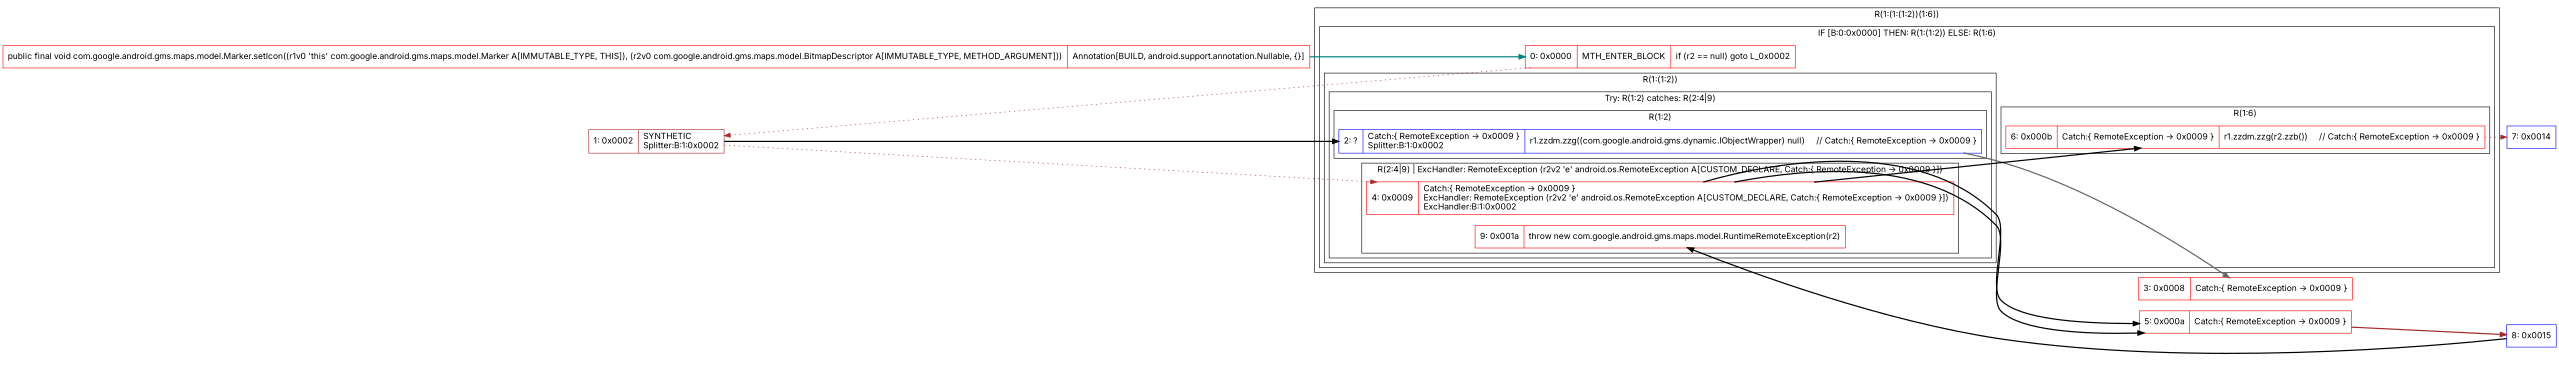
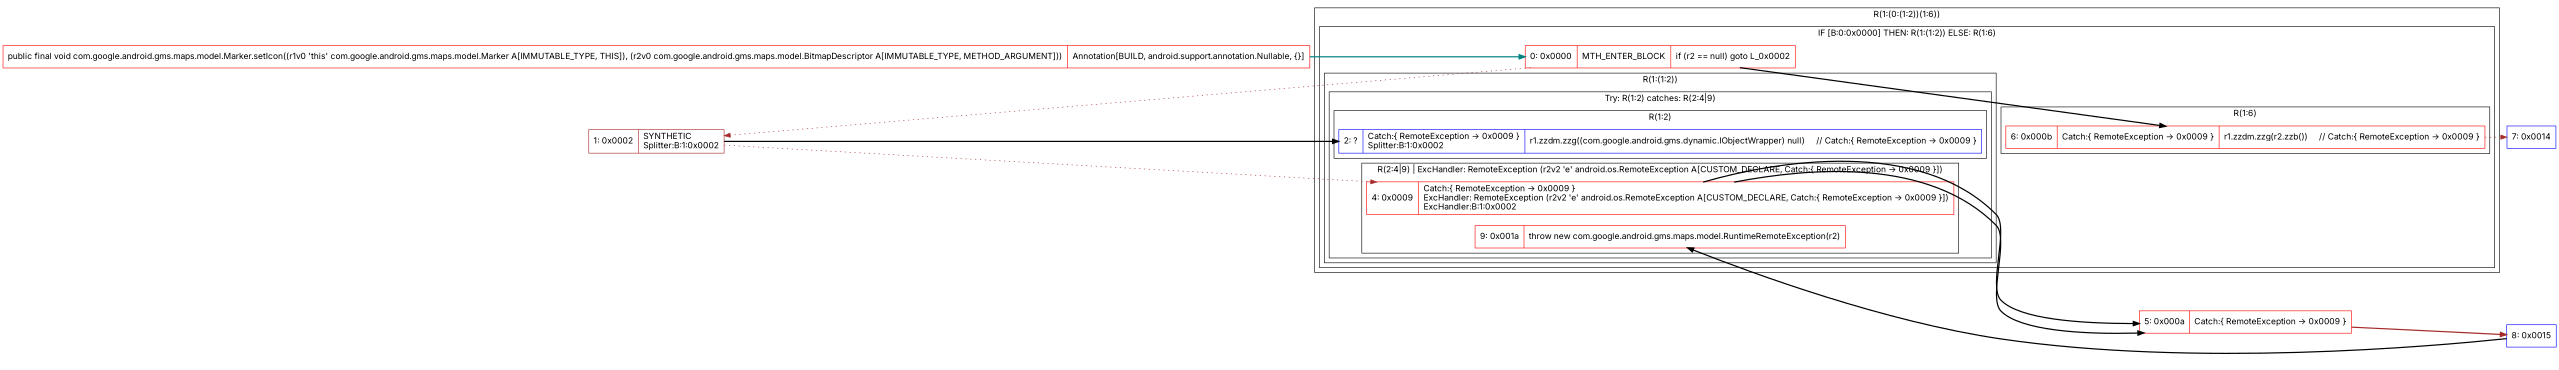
(1907, 15) -> (1907, 15)
(1974, 165) -> (1950, 97)
(2245, 289) -> none
